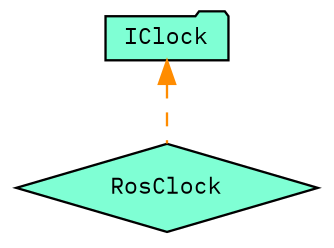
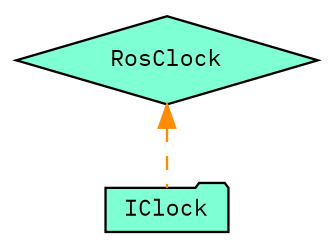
(167, 114) -> (167, 158)
